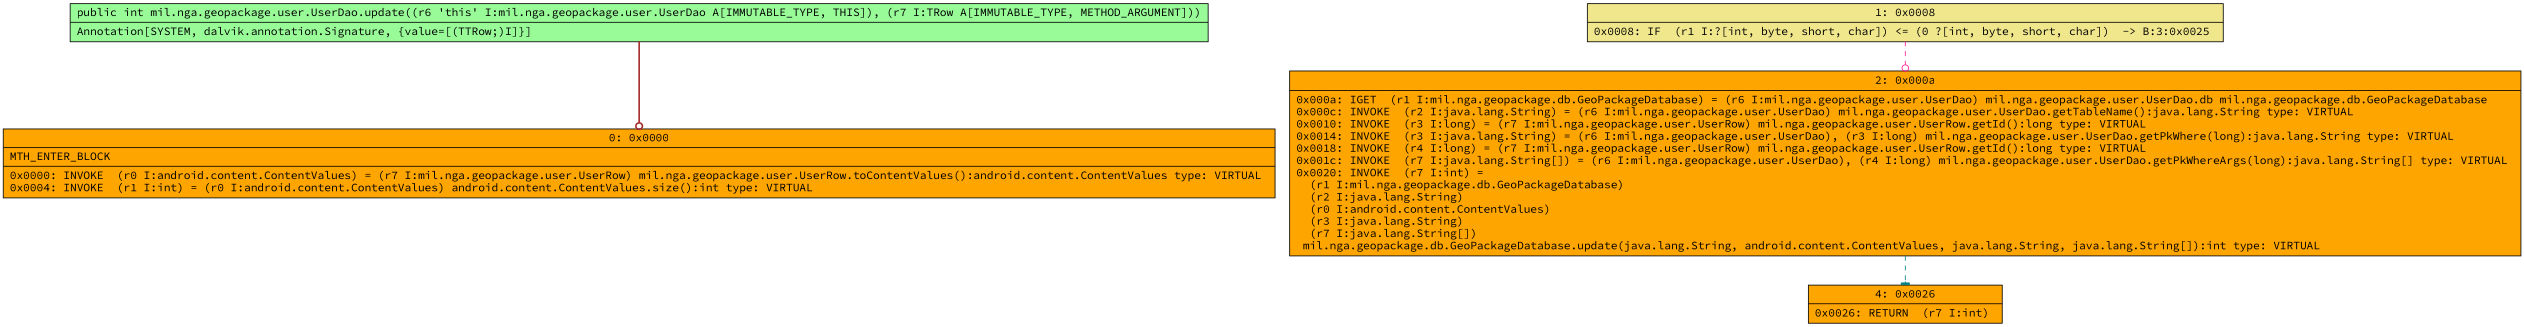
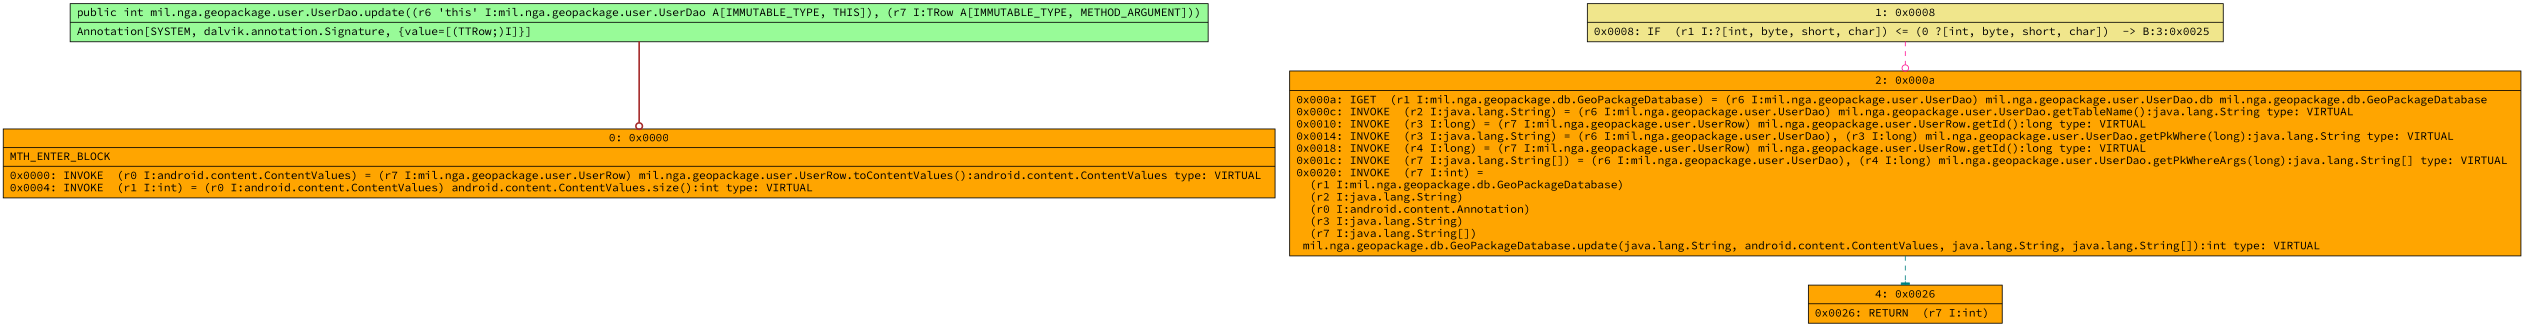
(1424, 209) -> (1413, 209)
